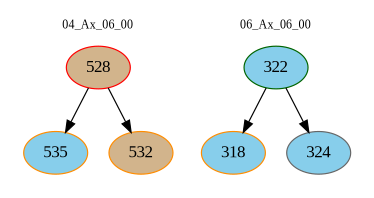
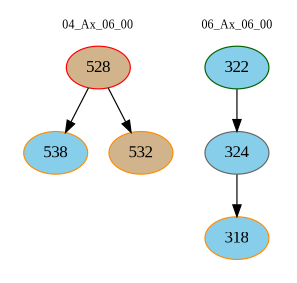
(257, 105) -> (237, 190)
(56, 153) -> (56, 153)
